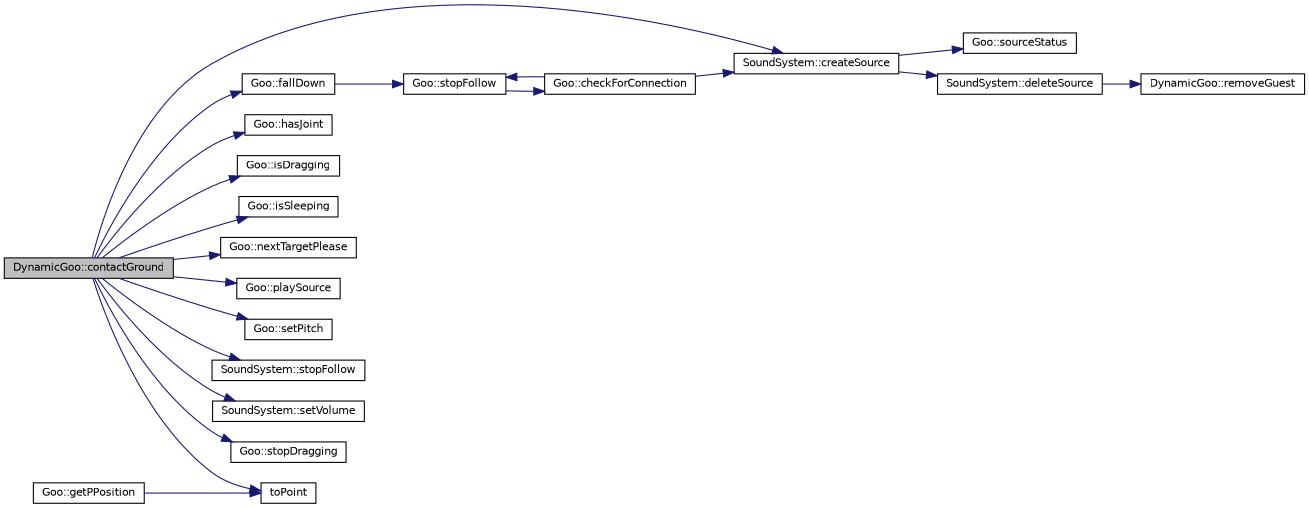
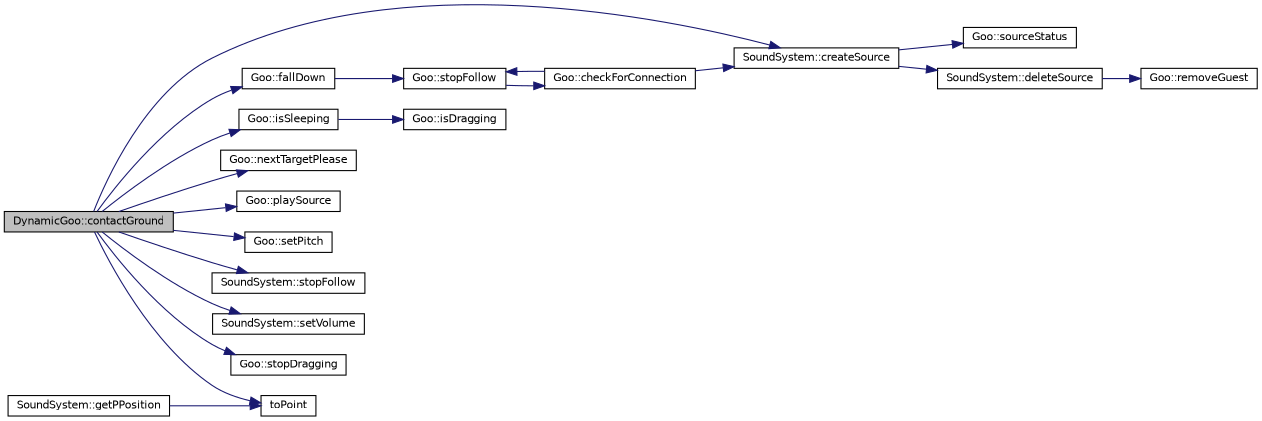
(1223, 84) -> (1199, 79)
(288, 125) -> none
(163, 214) -> (365, 119)
(89, 493) -> (89, 406)
